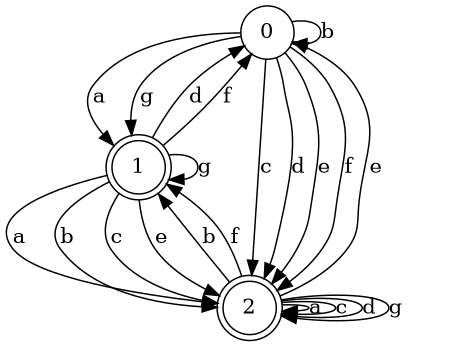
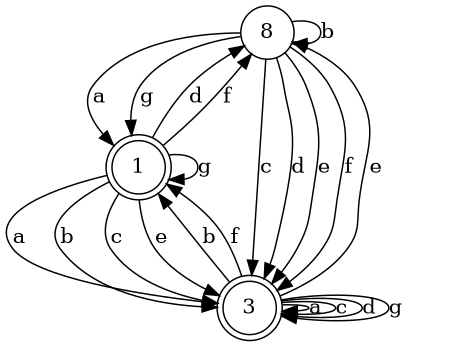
(267, 33) -> (267, 33)
(250, 308) -> (250, 308)
